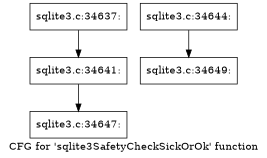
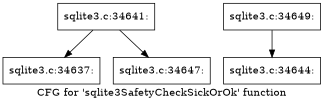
(78, 40) -> (82, 41)
(189, 40) -> (272, 40)
